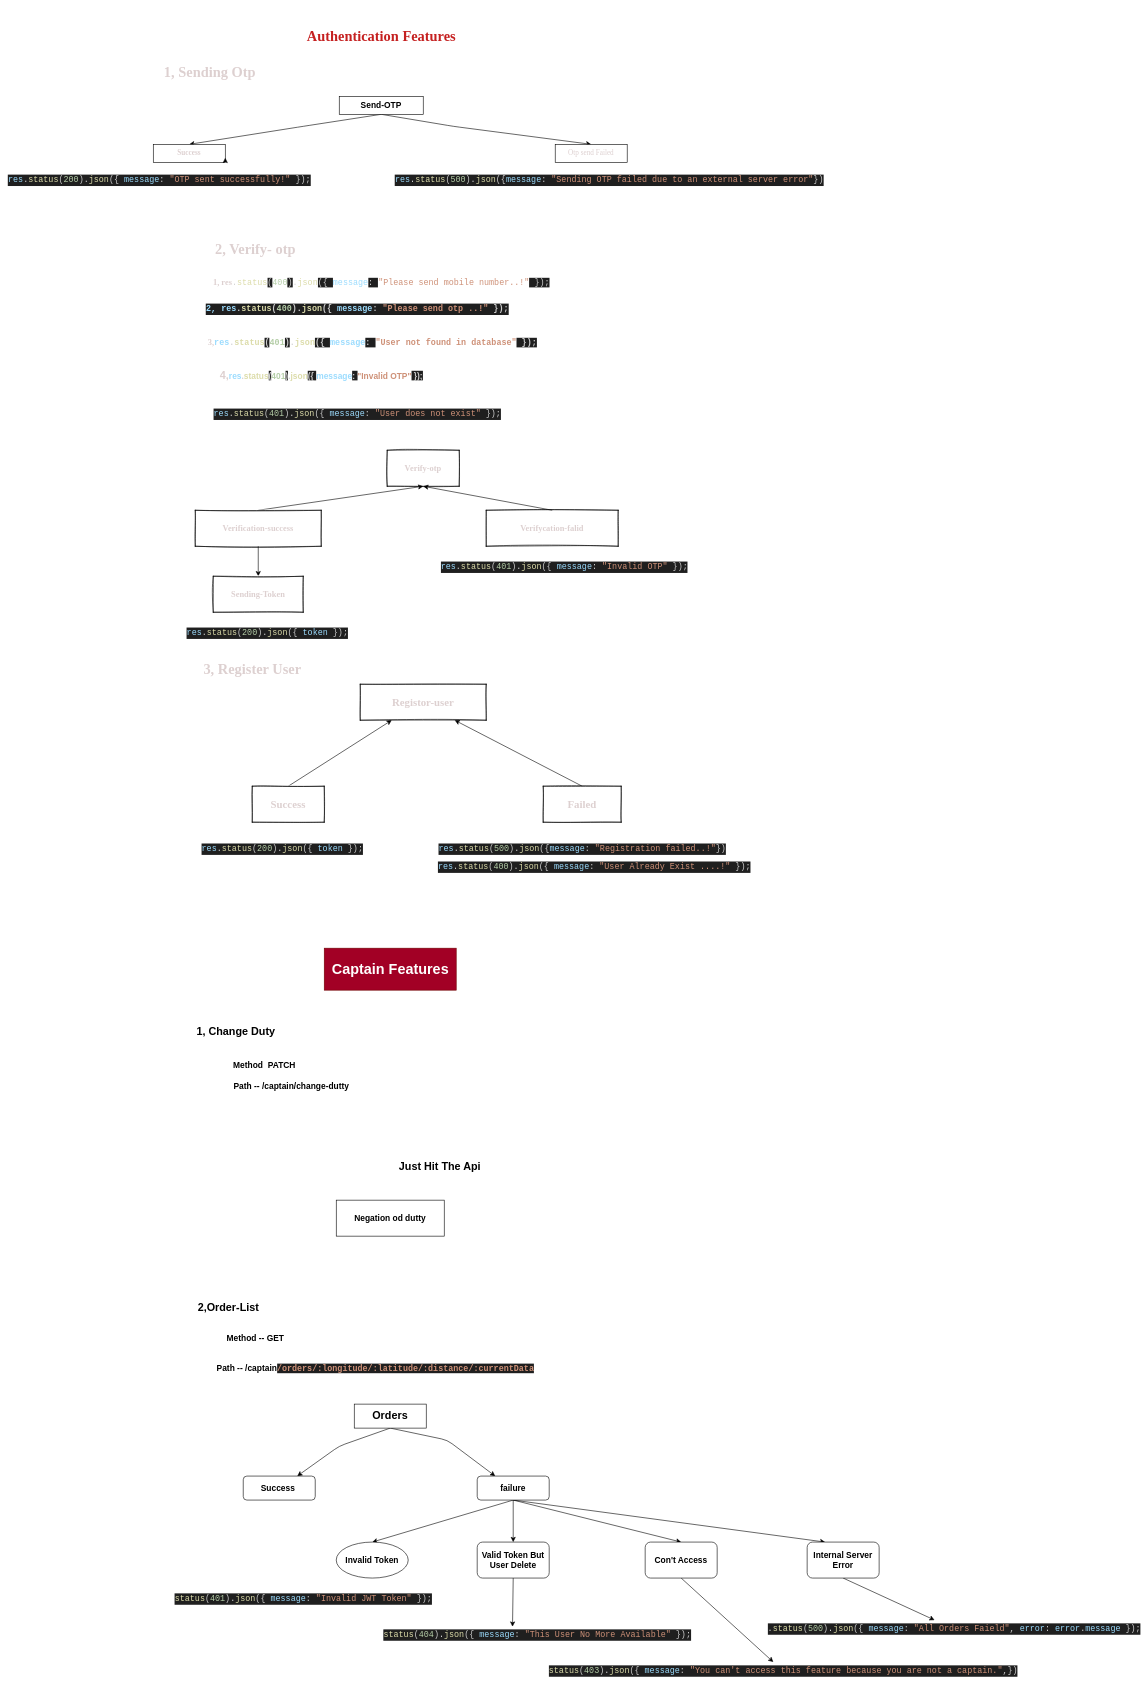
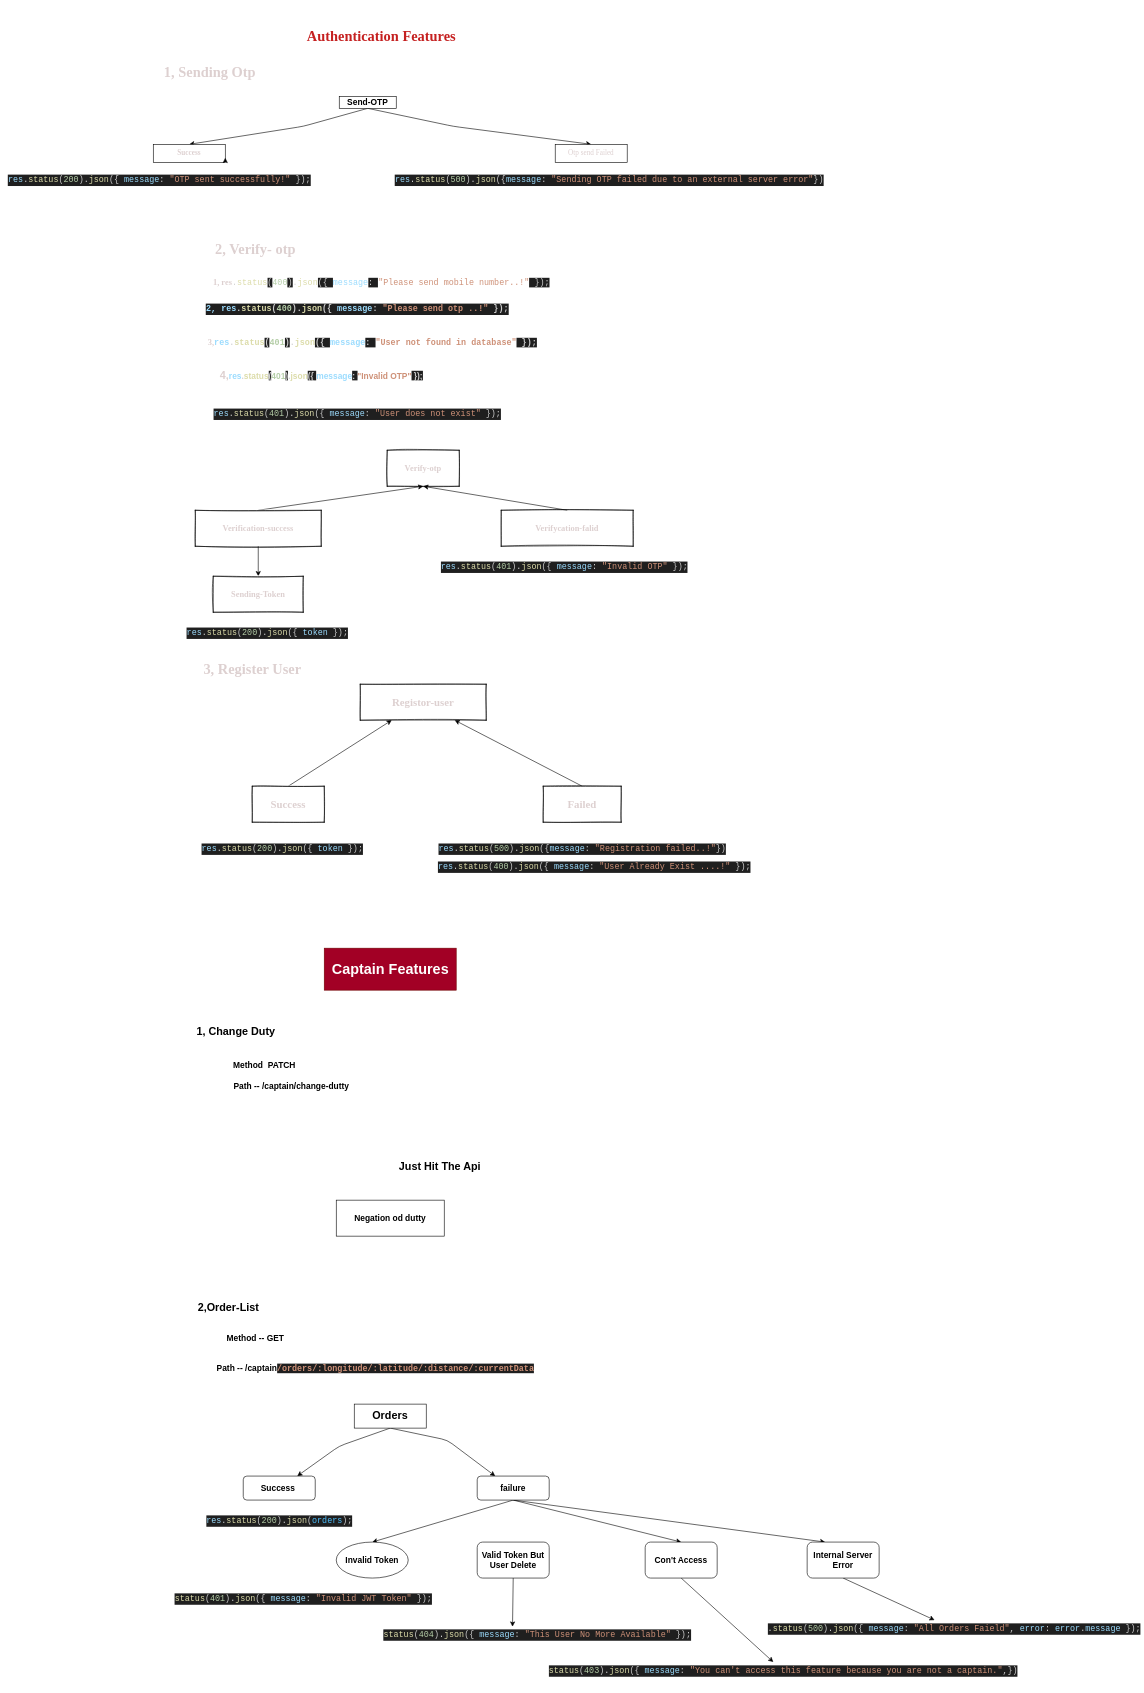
(381, 105) -> (368, 102)
(552, 528) -> (567, 528)
none -> (279, 1521)
(513, 1536) -> none
